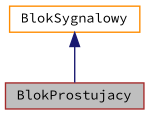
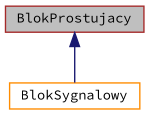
(75, 65) -> (75, 65)
